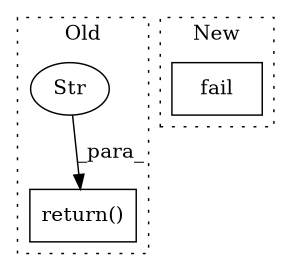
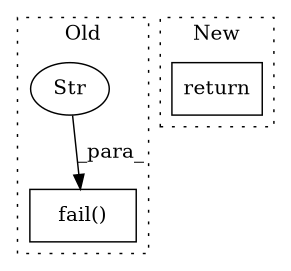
(217, 89) -> (217, 89)
(83, 216) -> (83, 216)
